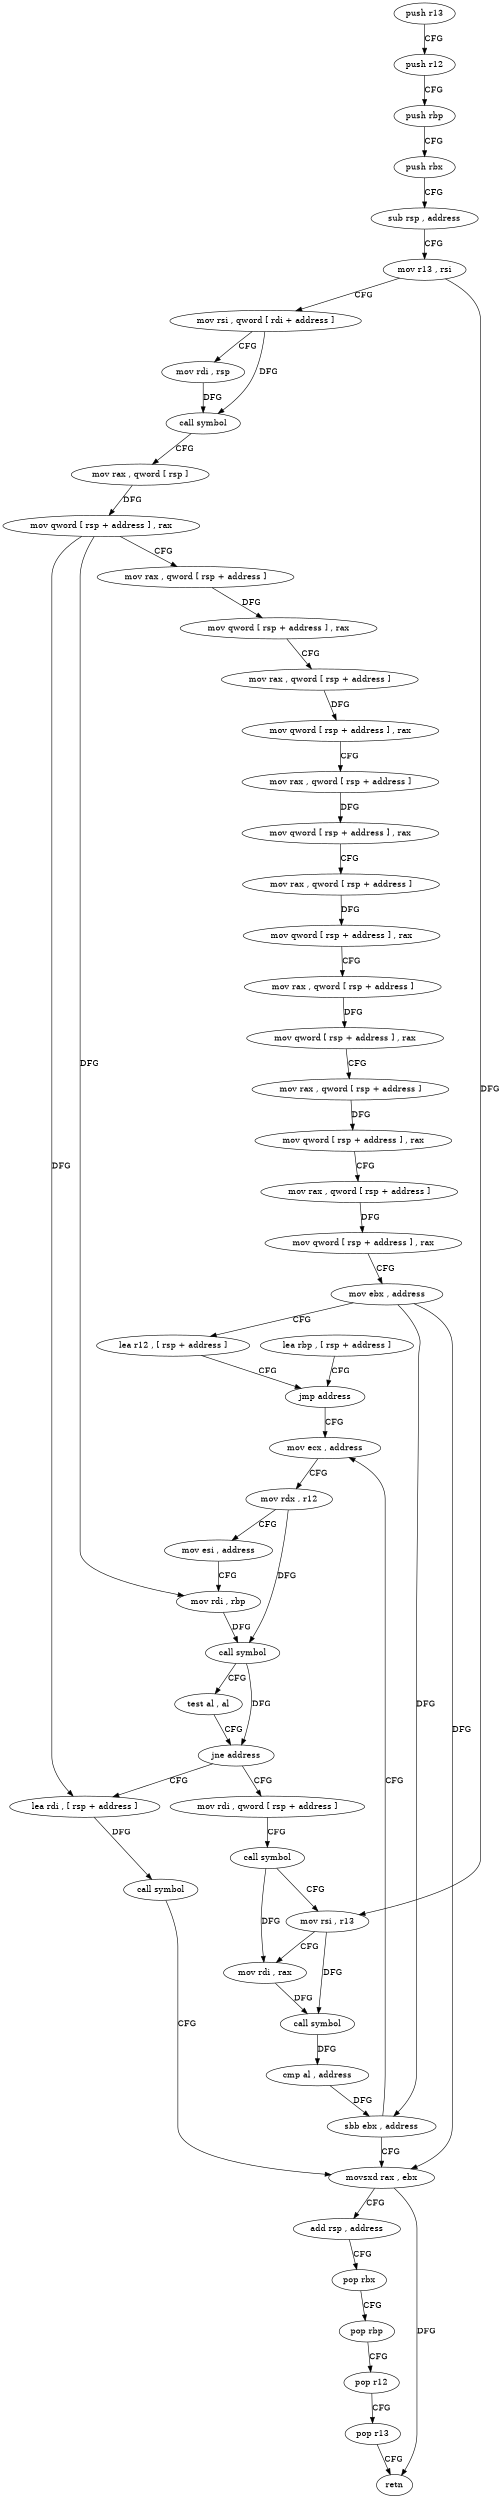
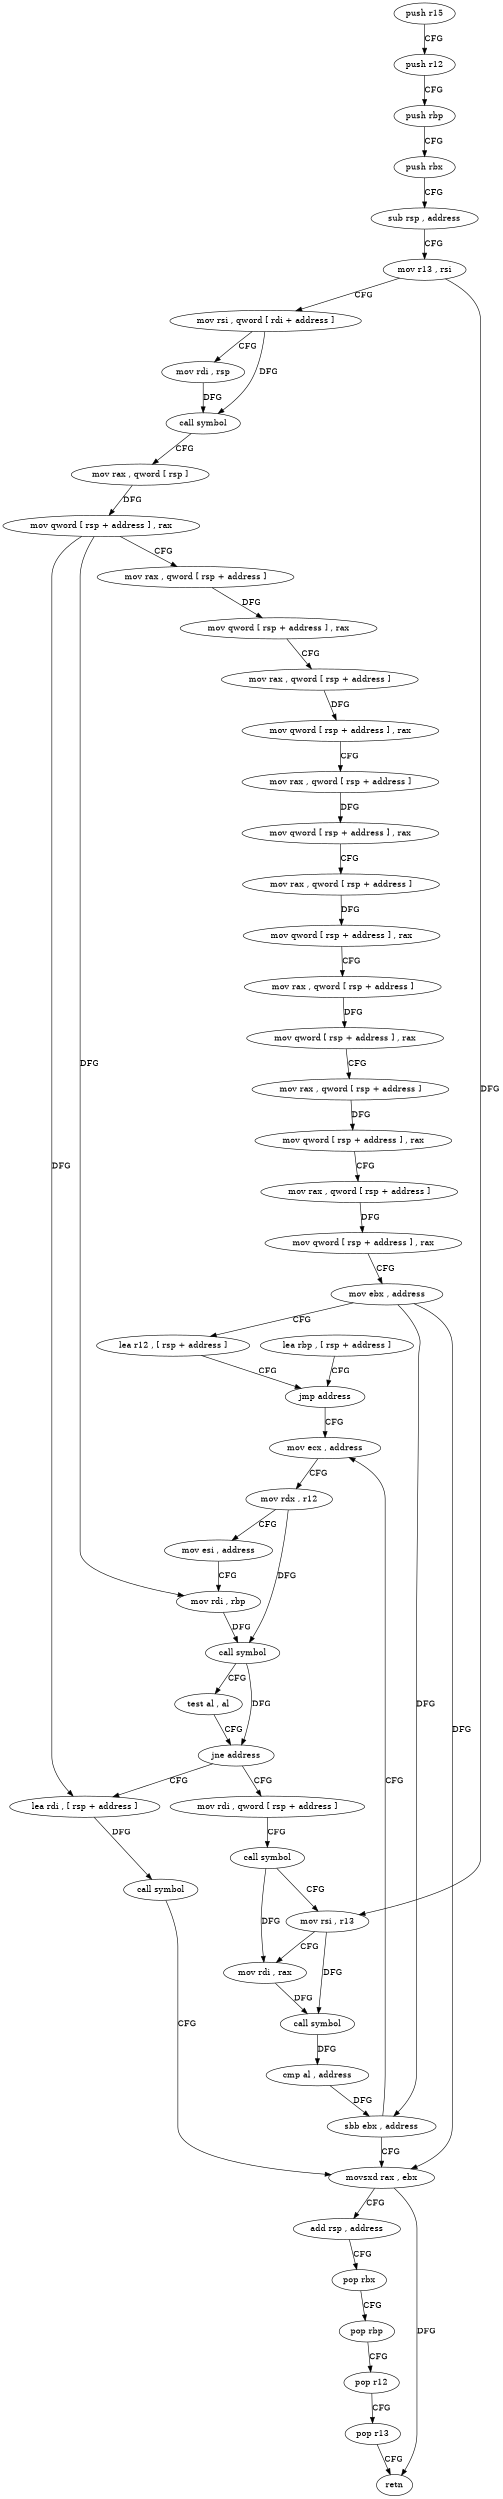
(425, 14) -> (425, 14)
